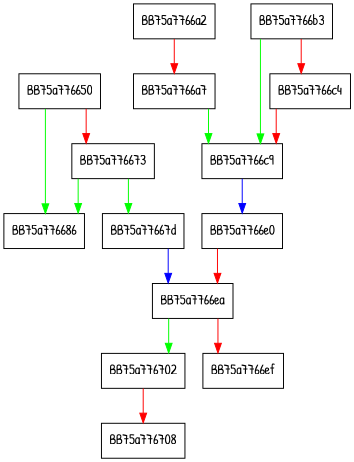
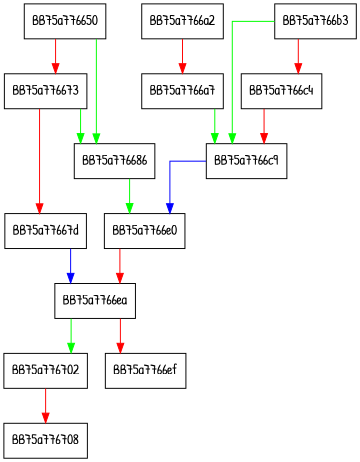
(128, 191) -> (40, 156)
none -> (130, 191)
